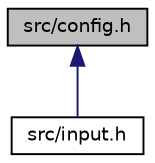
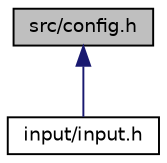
(78, 136) -> (83, 136)
